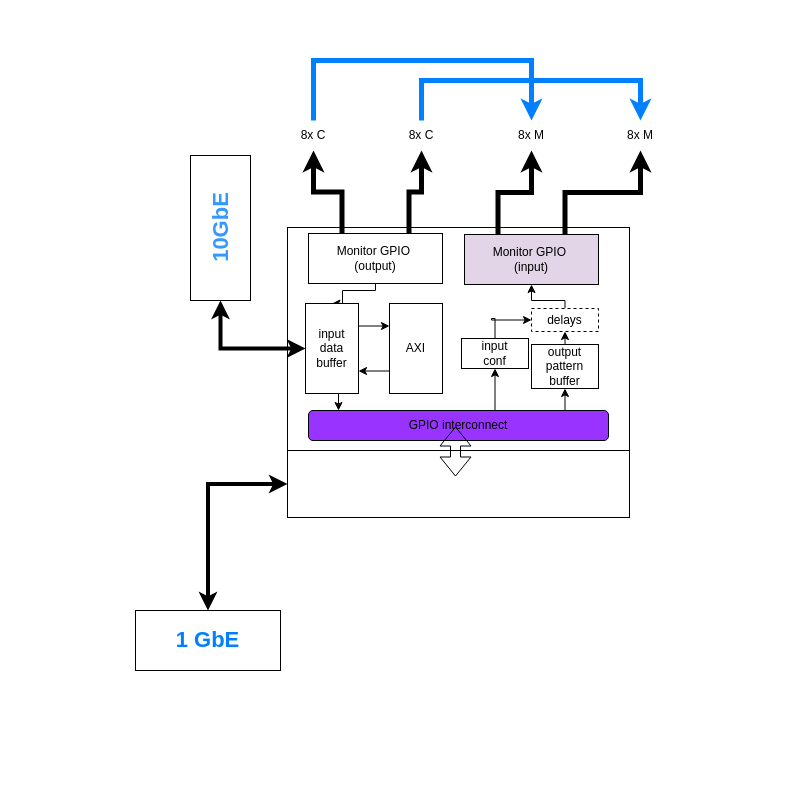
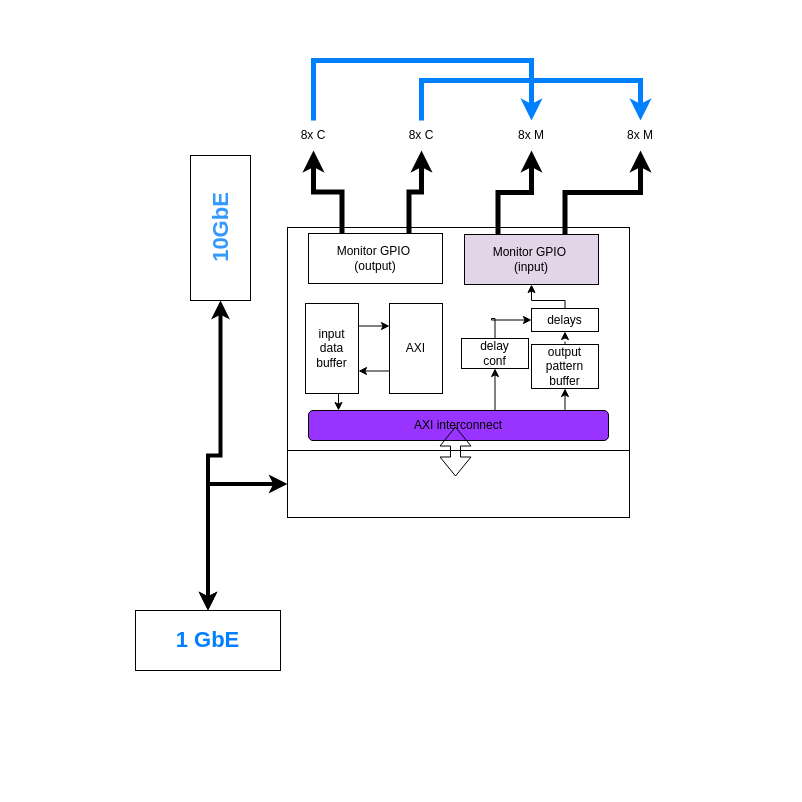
(355, 291) -> none
(565, 320) -> (565, 320)
(565, 340) -> (565, 340)
(258, 349) -> (221, 421)
(495, 354) -> (495, 354)
(459, 426) -> (459, 426)
